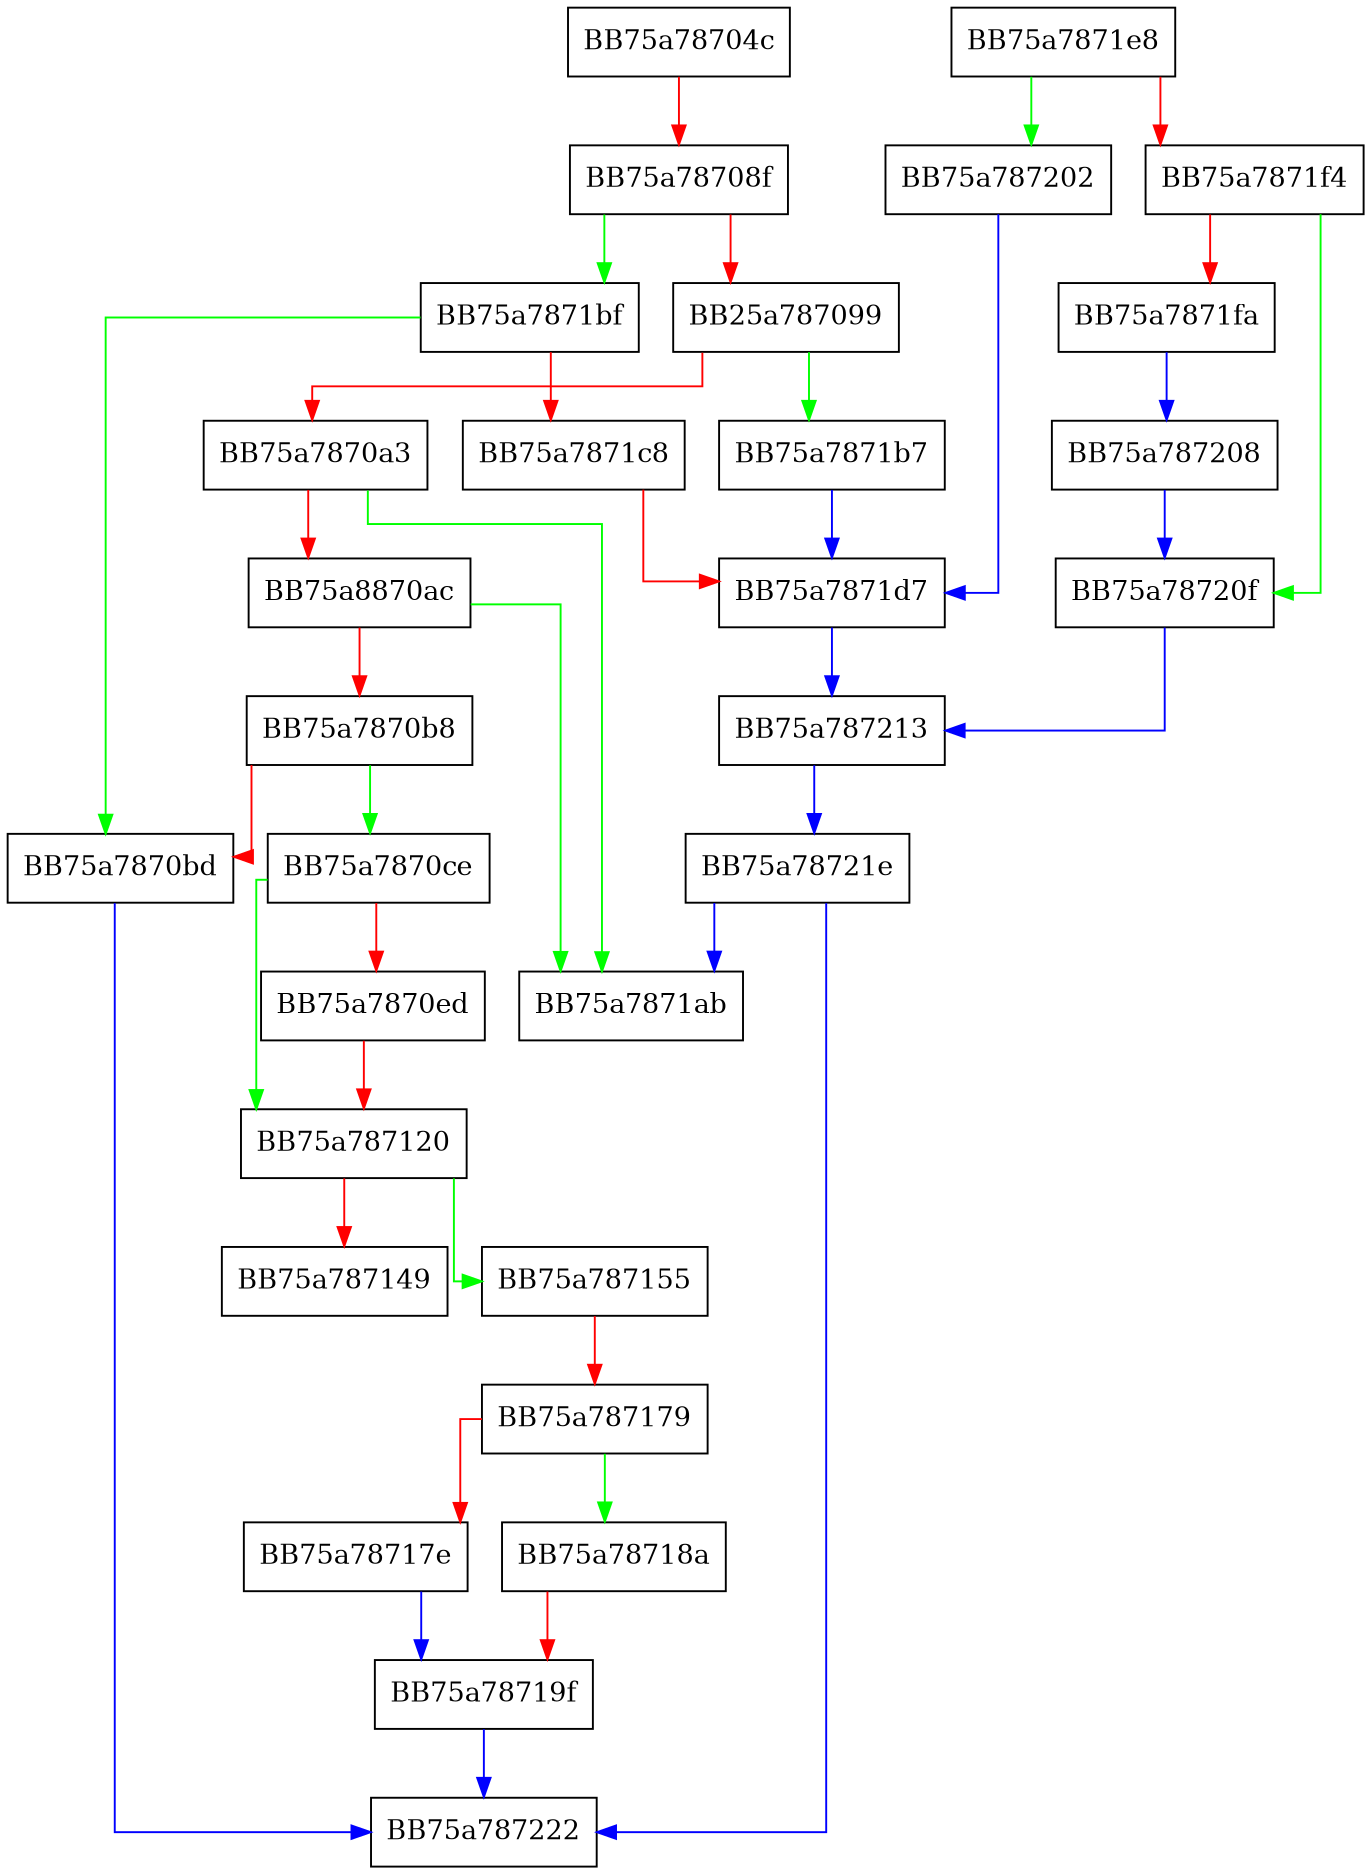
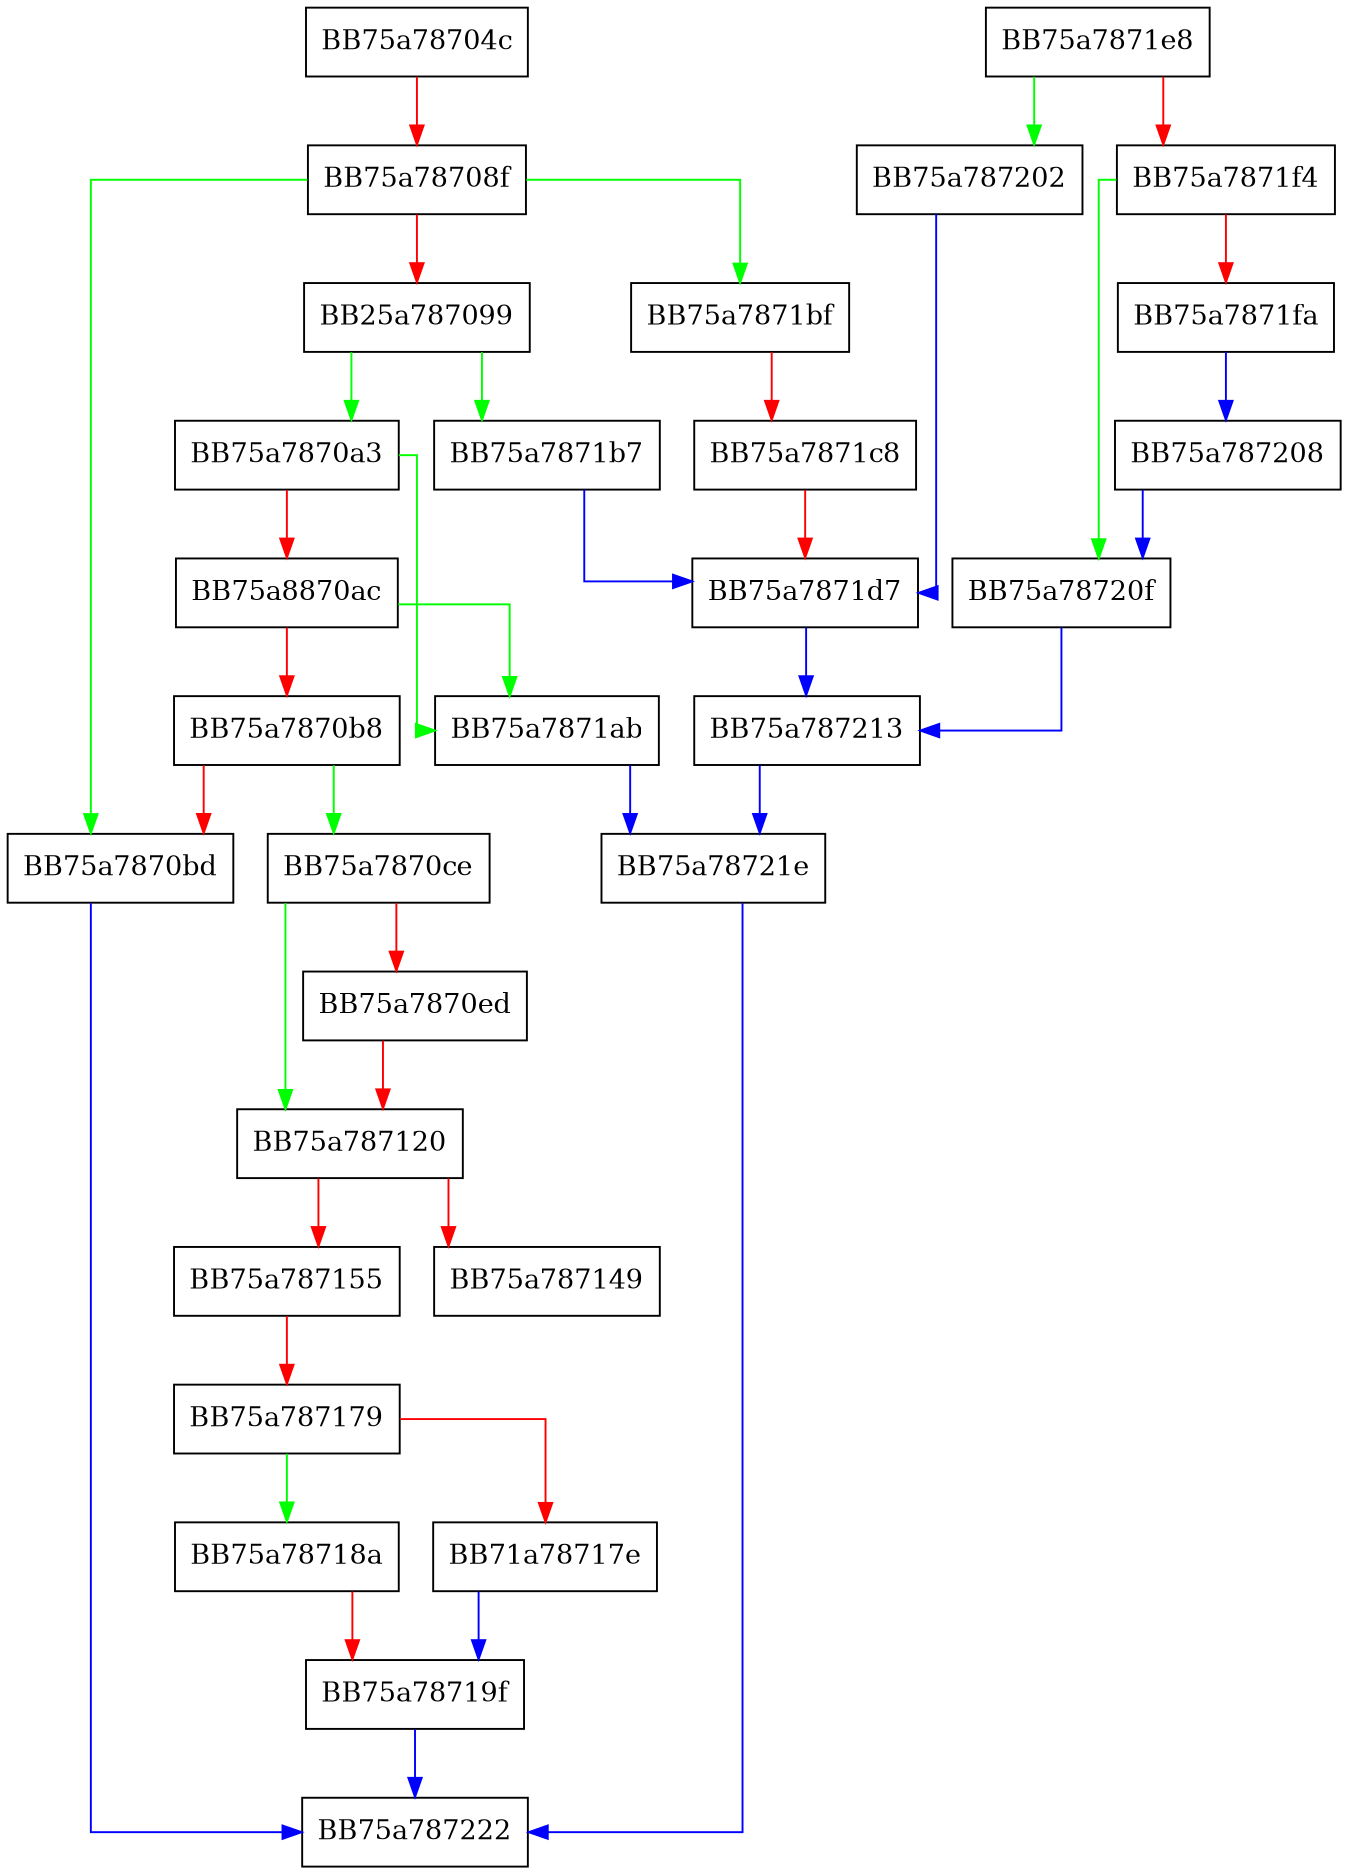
(517, 386) -> (351, 377)
(106, 409) -> (91, 389)
(714, 927) -> (630, 790)
(454, 1234) -> (318, 1203)
(356, 1557) -> (545, 1557)
